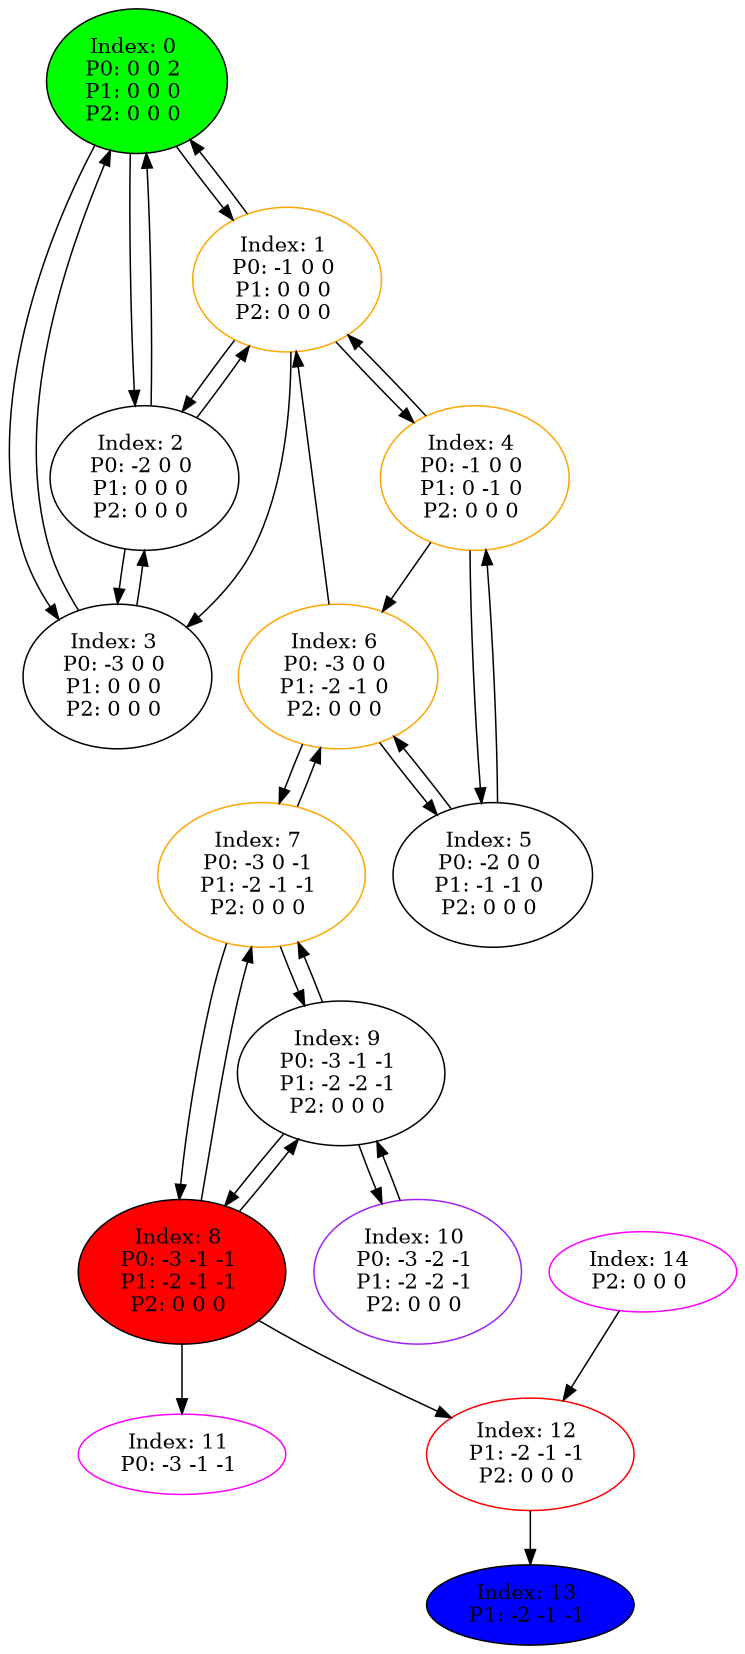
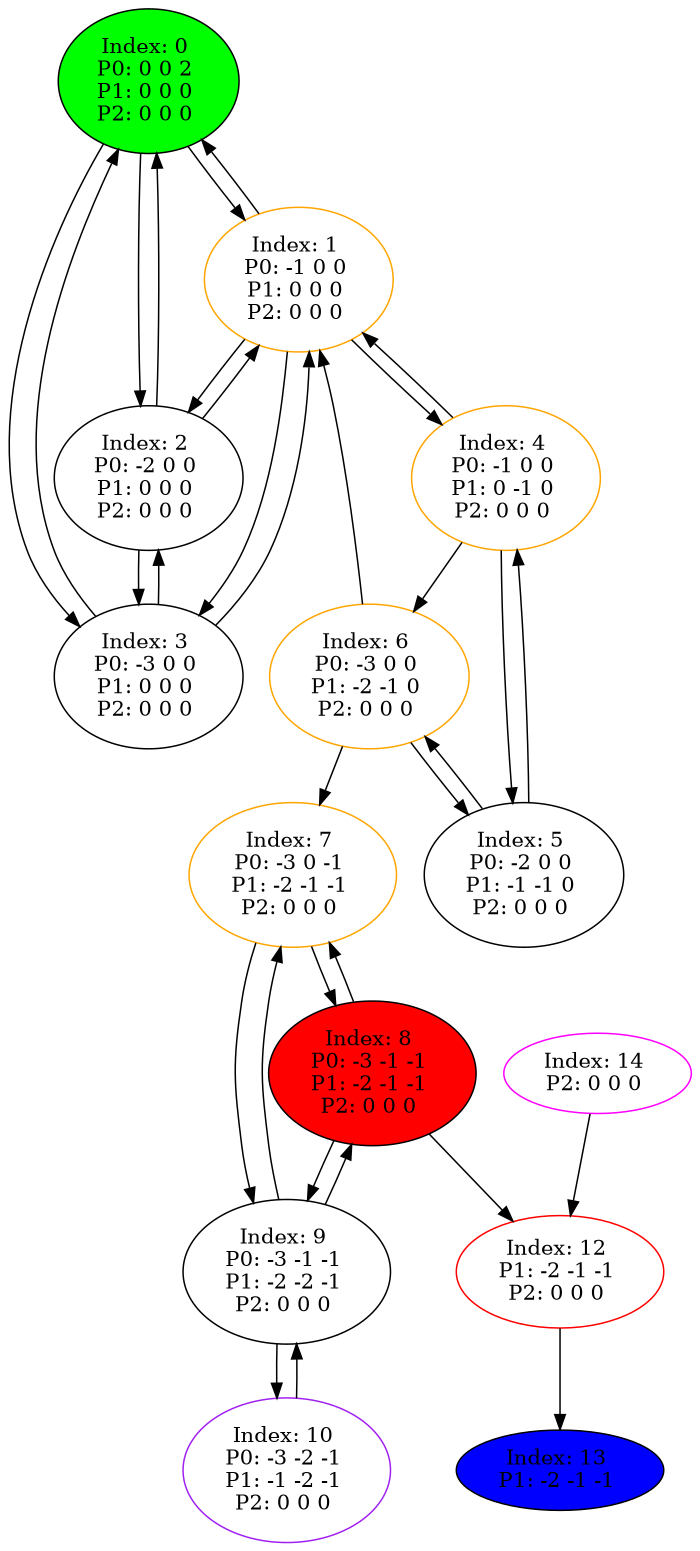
none -> (287, 506)
(306, 785) -> none
(418, 1272) -> (287, 1470)
(182, 1454) -> none
